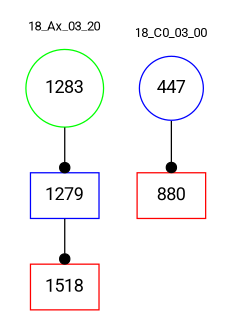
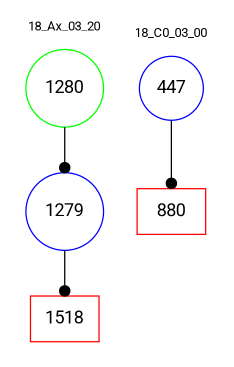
(65, 88) -> (65, 88)
(65, 196) -> (65, 212)
